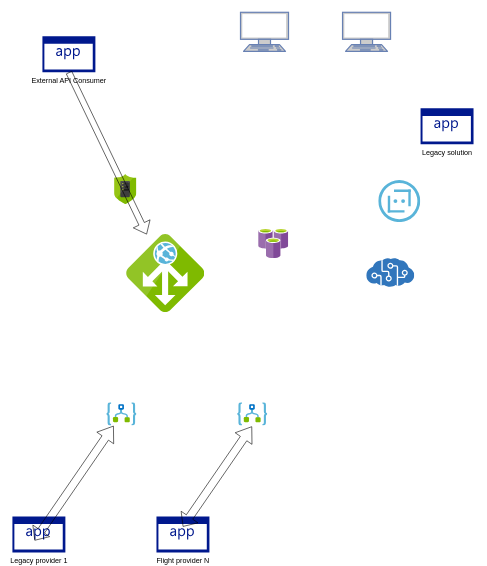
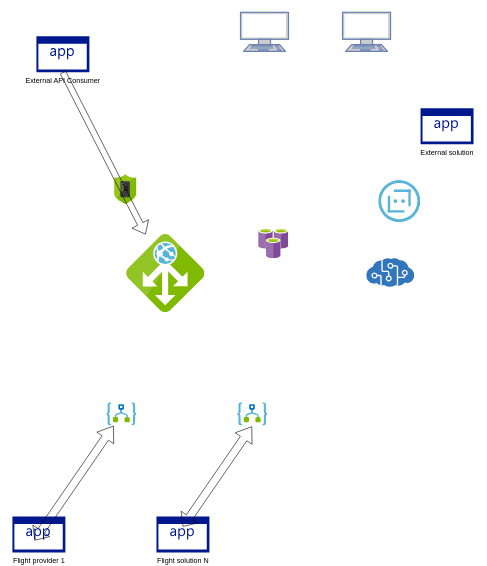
(69, 54) -> (63, 54)
(447, 153) -> (447, 153)
(39, 561) -> (39, 561)
(183, 561) -> (183, 561)
